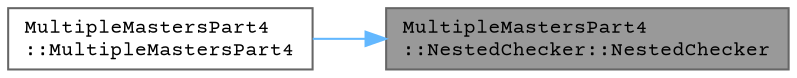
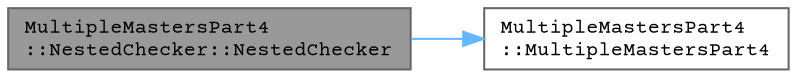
(339, 39) -> (437, 39)
